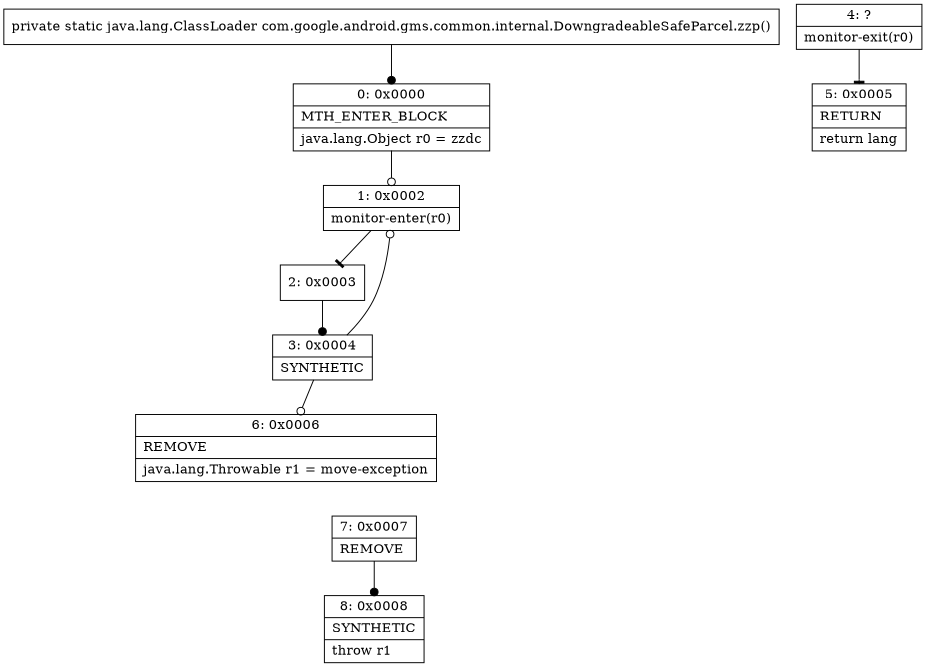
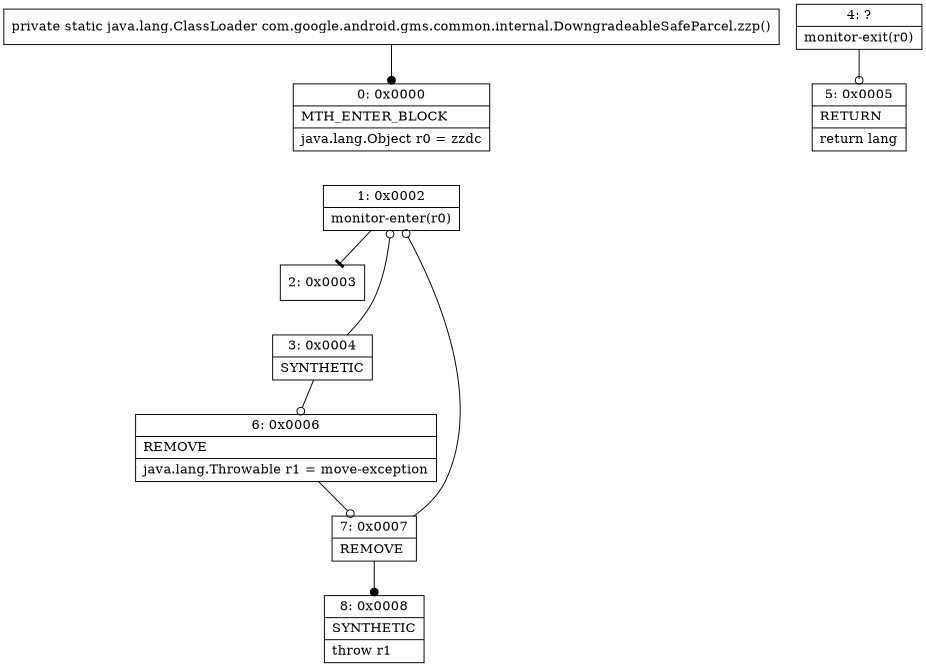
(859, 64) -> (859, 64)
(391, 164) -> (458, 379)
(322, 314) -> none
none -> (333, 496)
